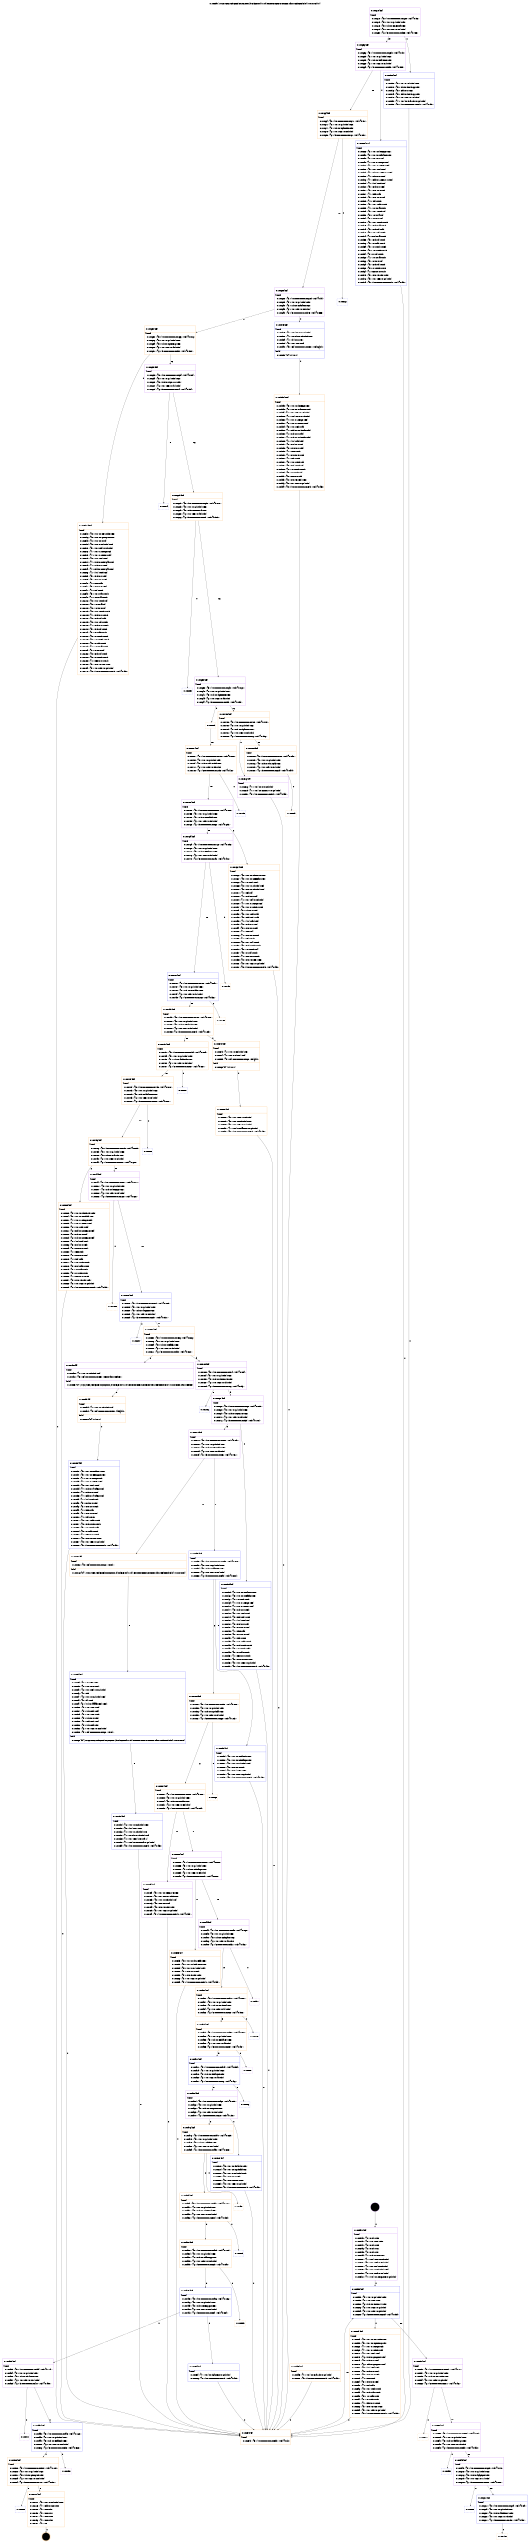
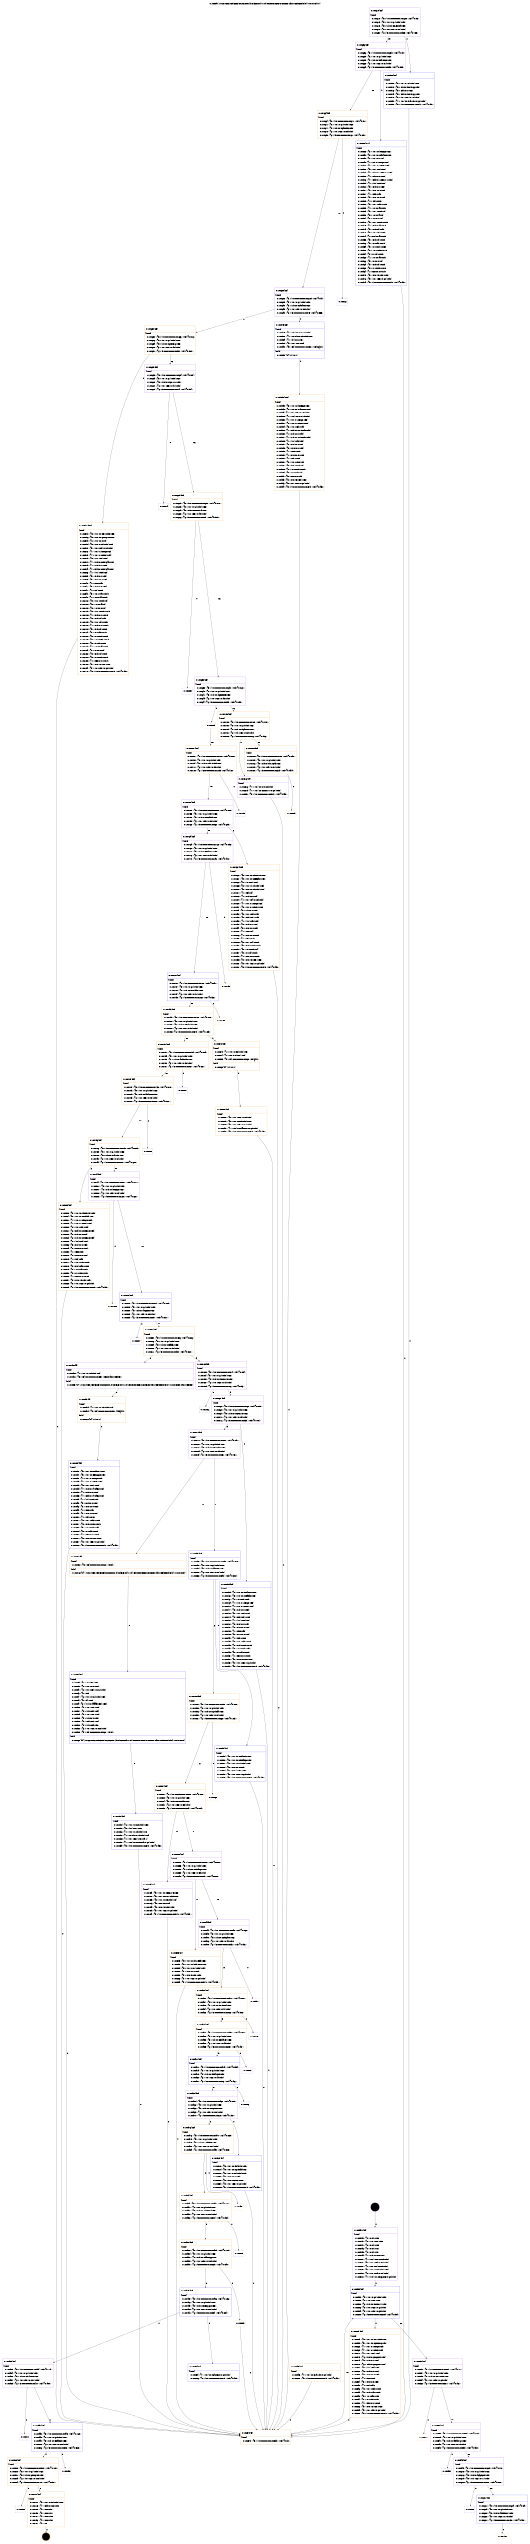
(233, 2408) -> (244, 2379)
